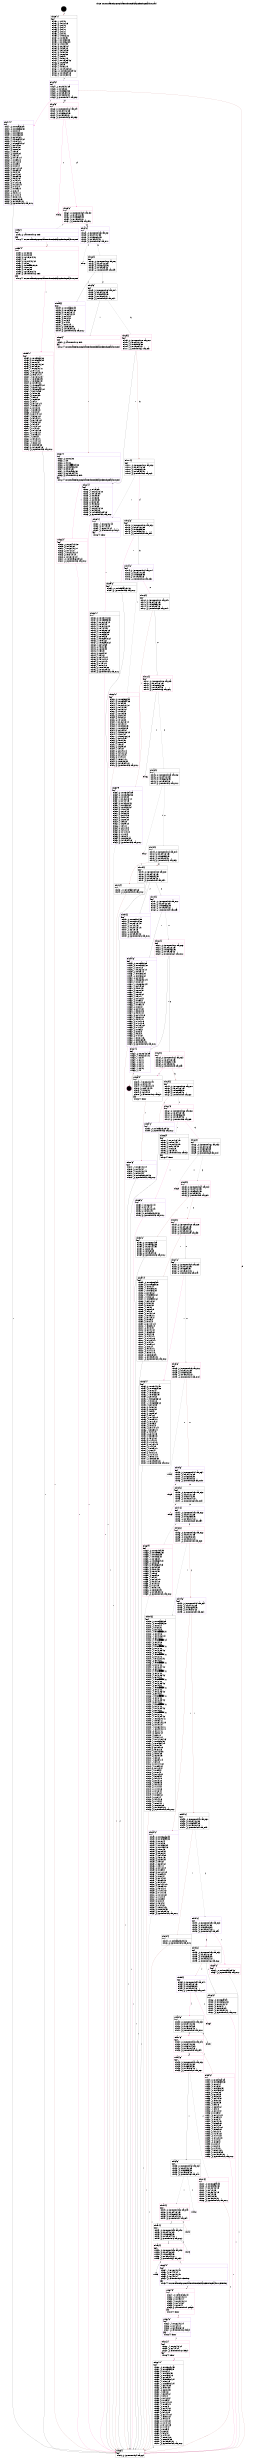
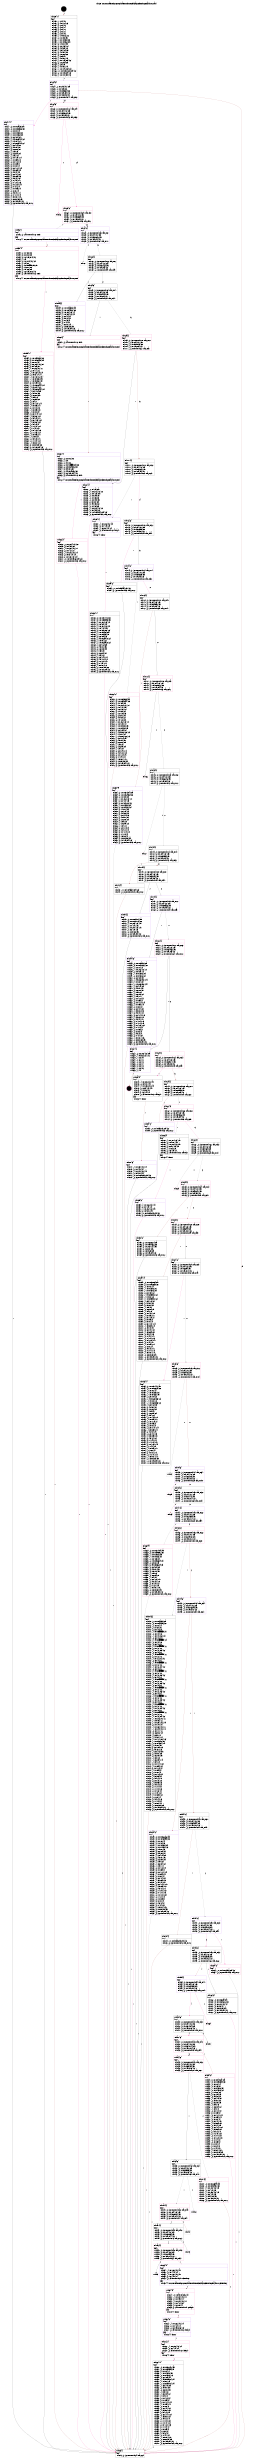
(119, 1659) -> (122, 1693)
